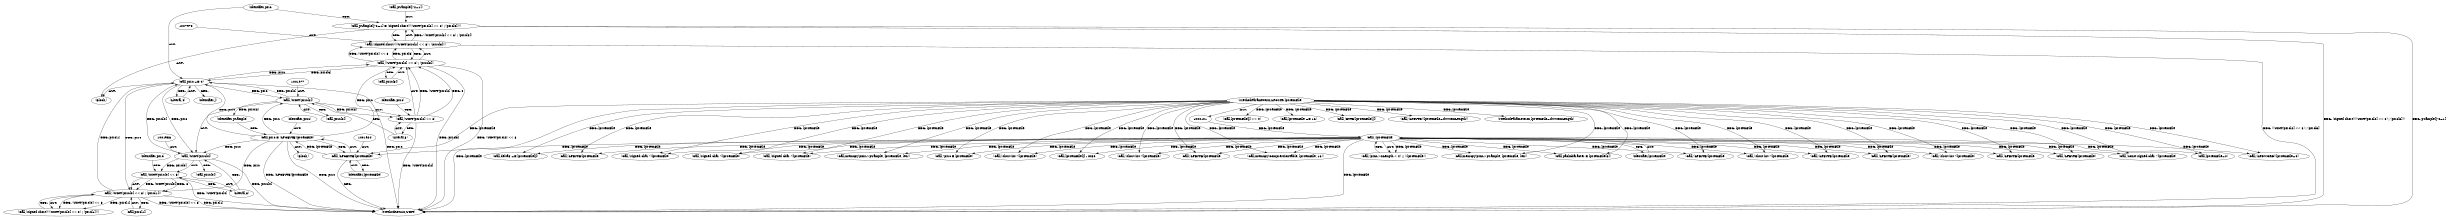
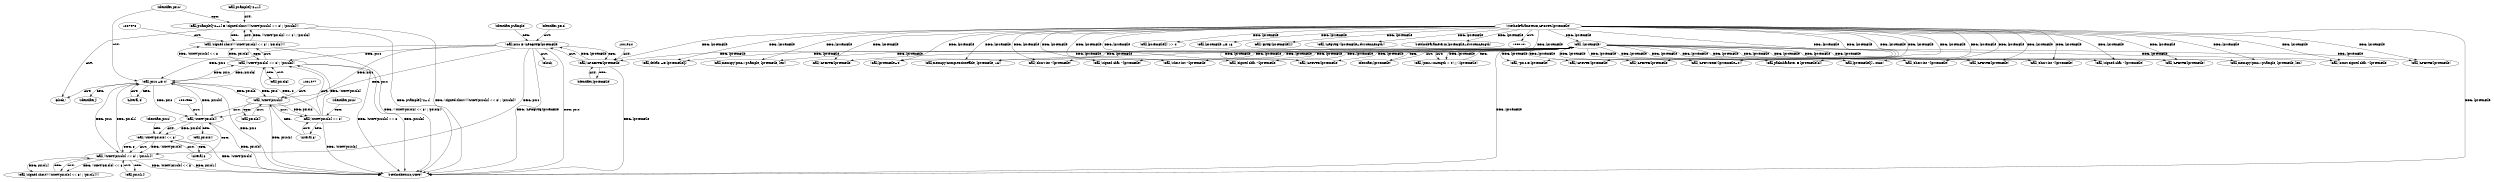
(254, 104) -> (298, 167)
(1283, 132) -> (1562, 35)
(348, 184) -> (636, 119)
